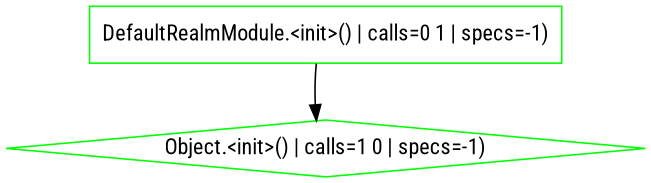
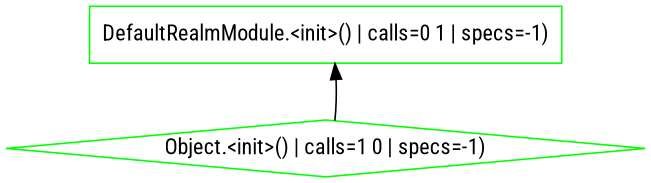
(315, 84) -> (336, 100)
